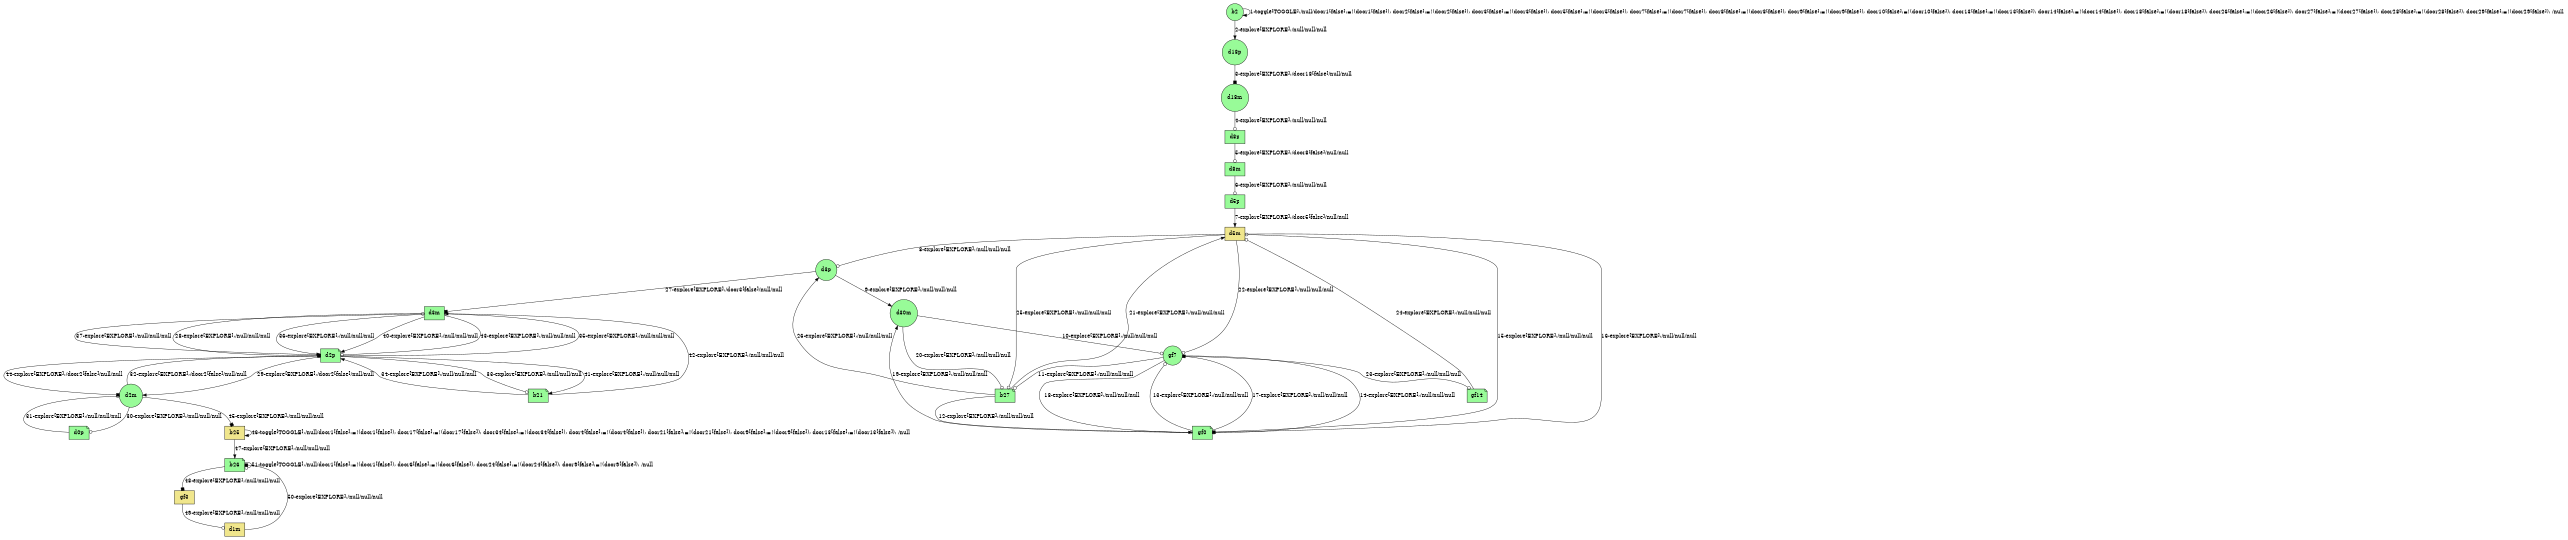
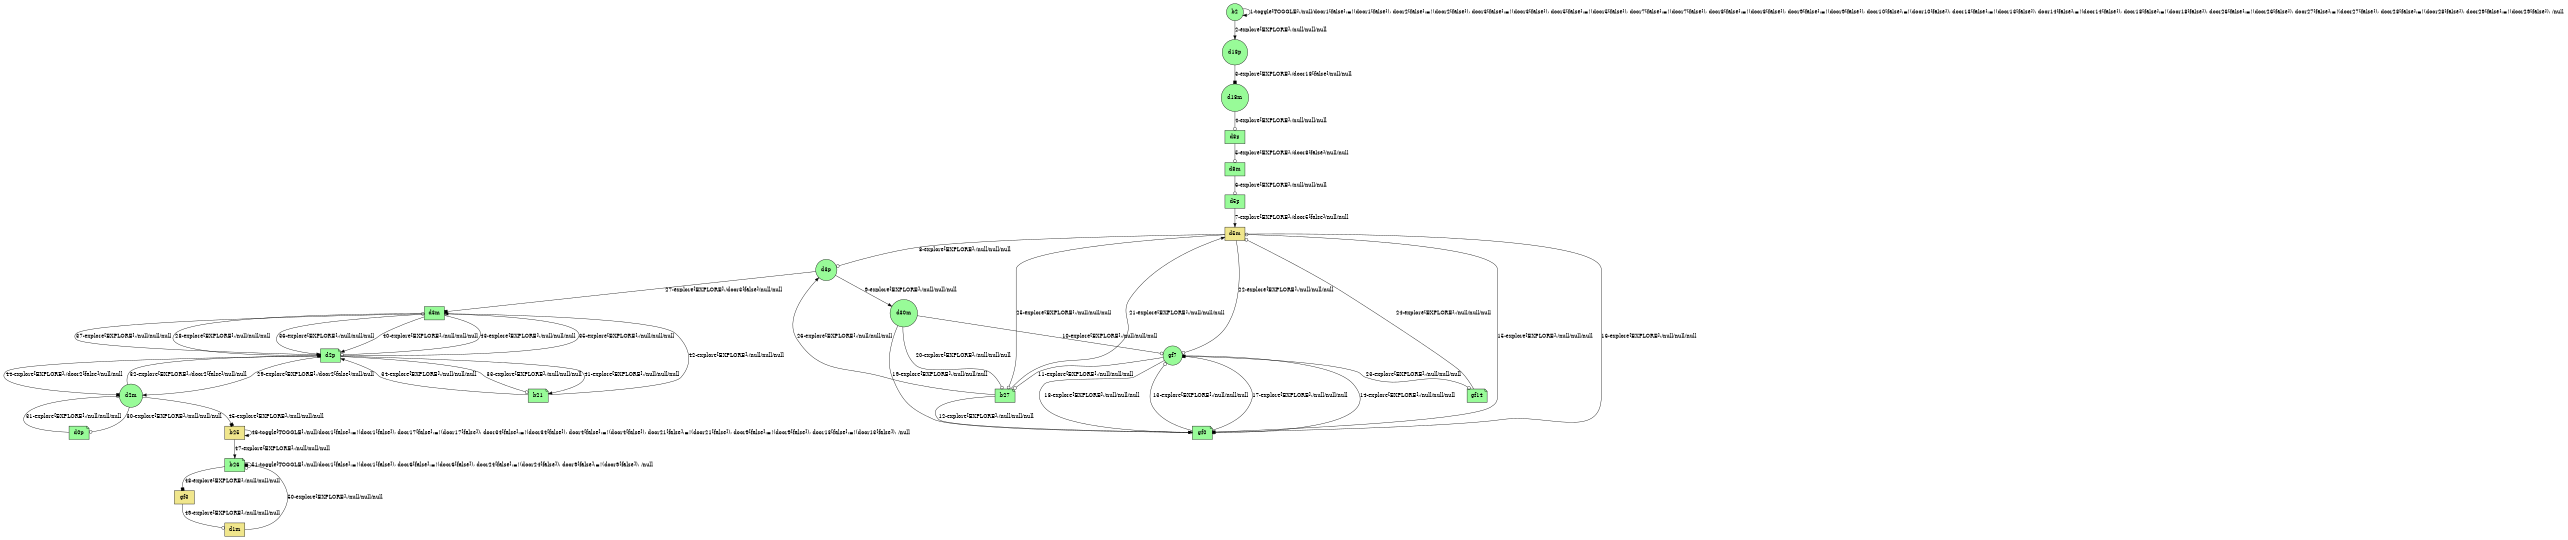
(934, 420) -> (931, 418)
